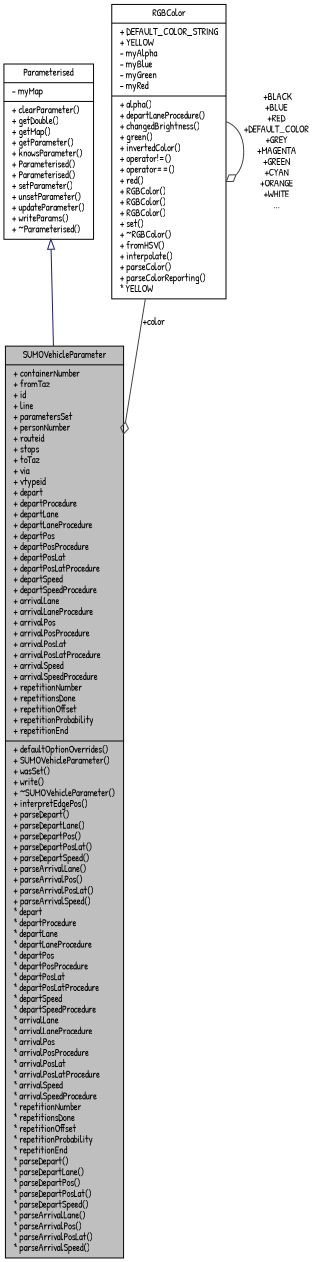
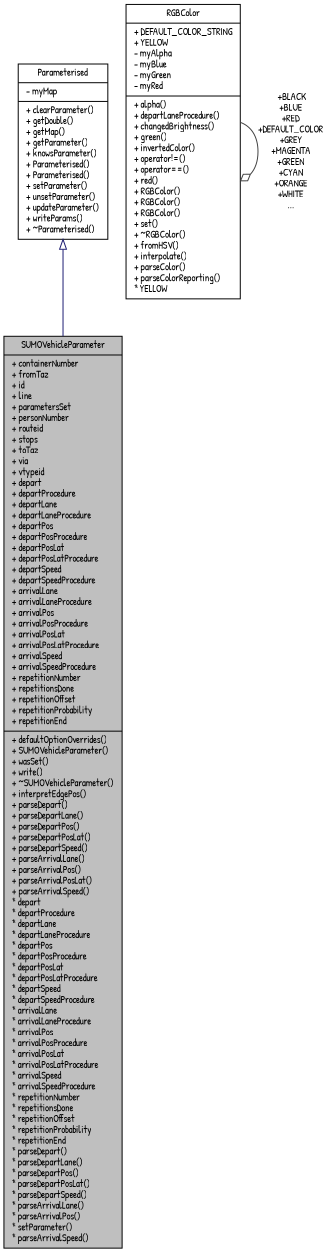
(135, 361) -> none
(54, 1237) -> (42, 1227)
